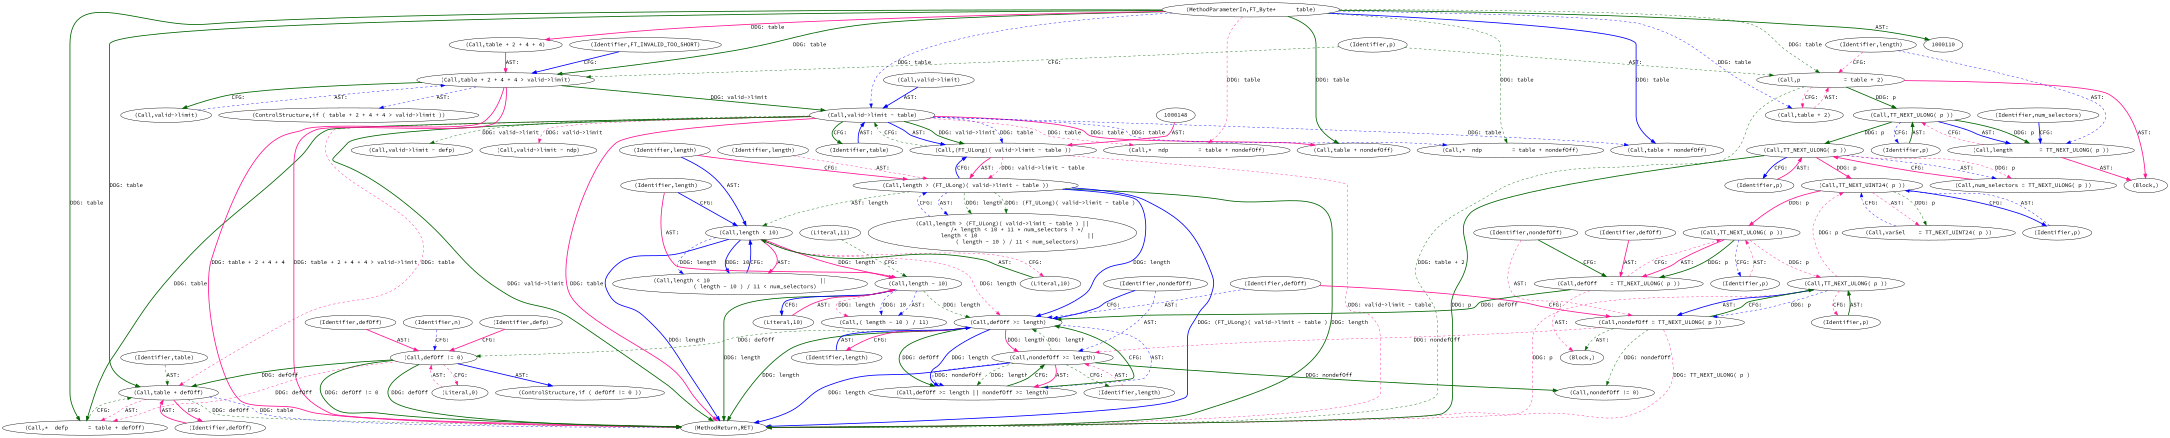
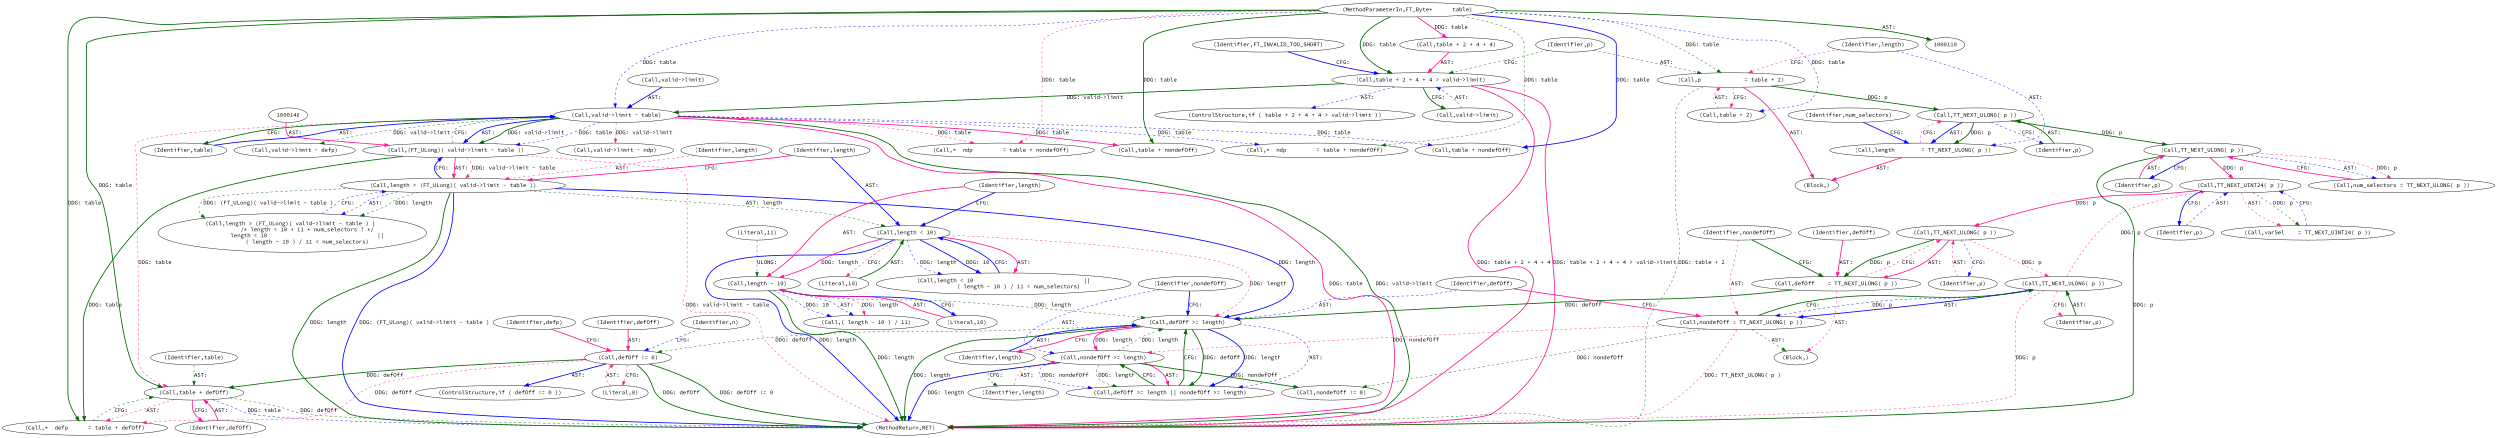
(317, 137) -> (167, 206)
(893, 263) -> (769, 263)
